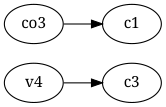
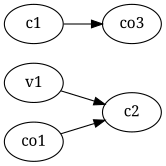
(78, 24) -> (78, 24)
(34, 83) -> (34, 83)
(132, 83) -> (132, 112)
none -> (34, 142)
